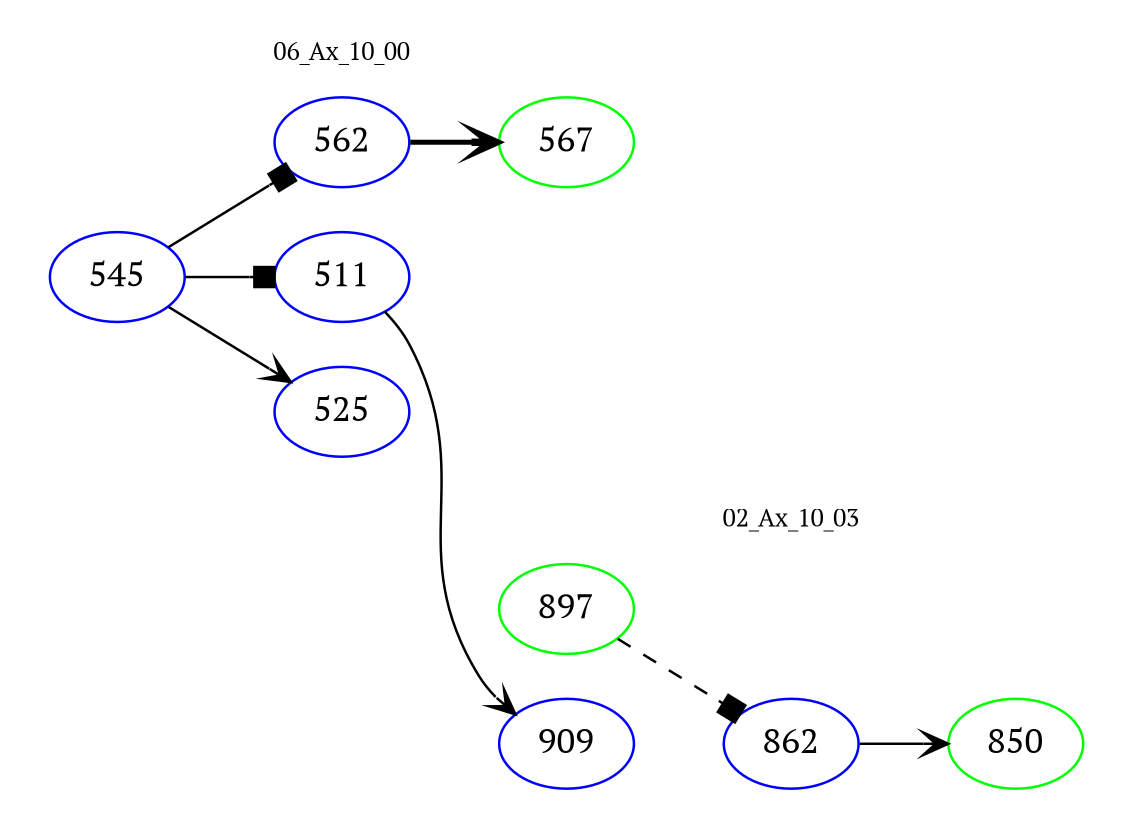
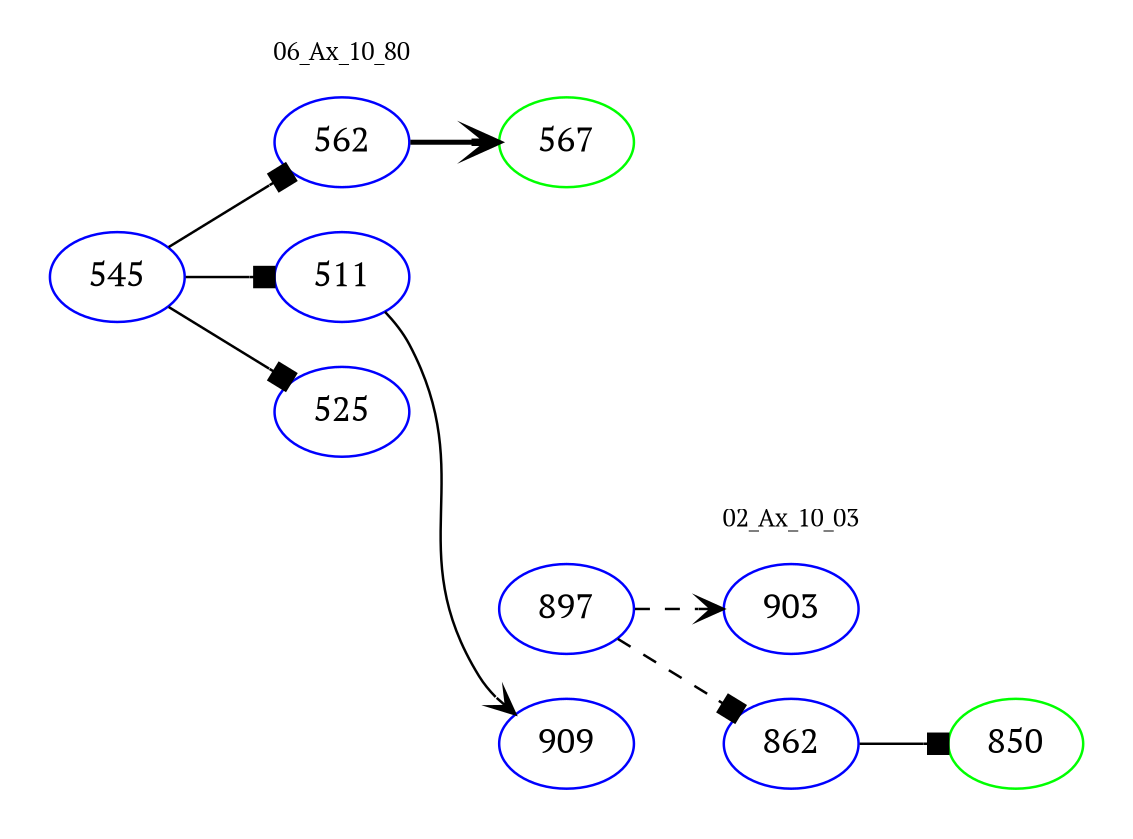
(342, 54) -> (342, 54)
(219, 338) -> (219, 338)
(567, 609) -> (567, 609)
none -> (791, 609)
(891, 744) -> (891, 744)
